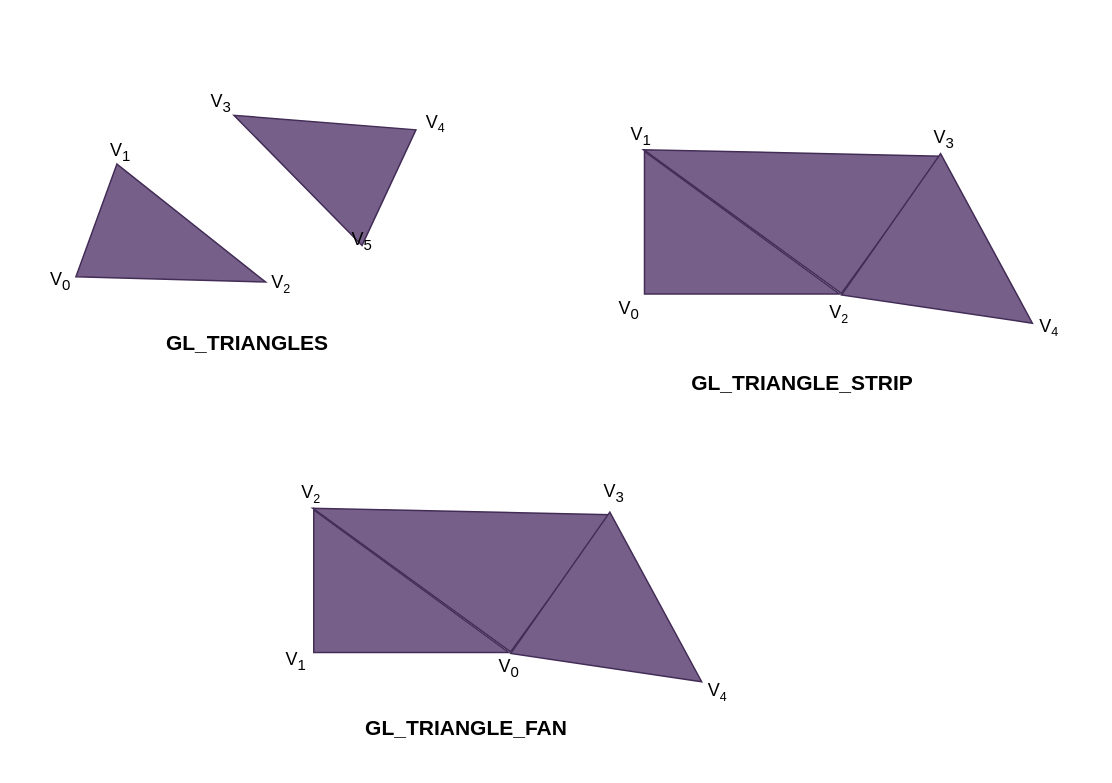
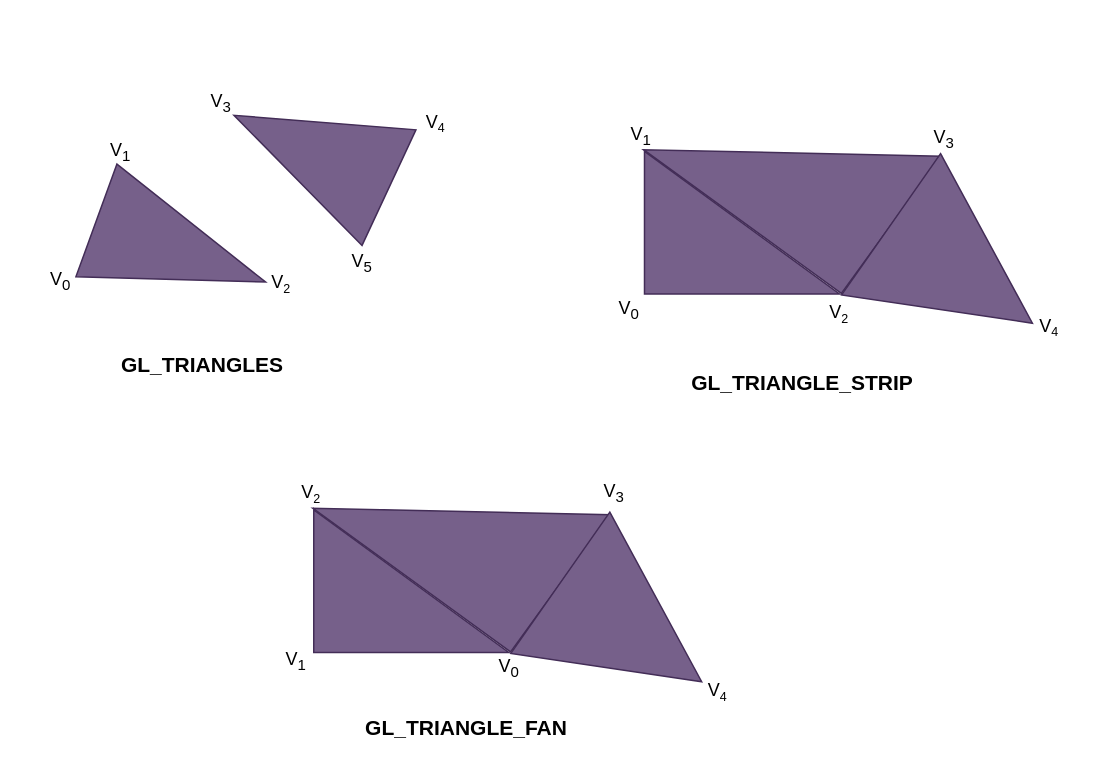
(362, 241) -> (362, 263)
(248, 343) -> (203, 365)
